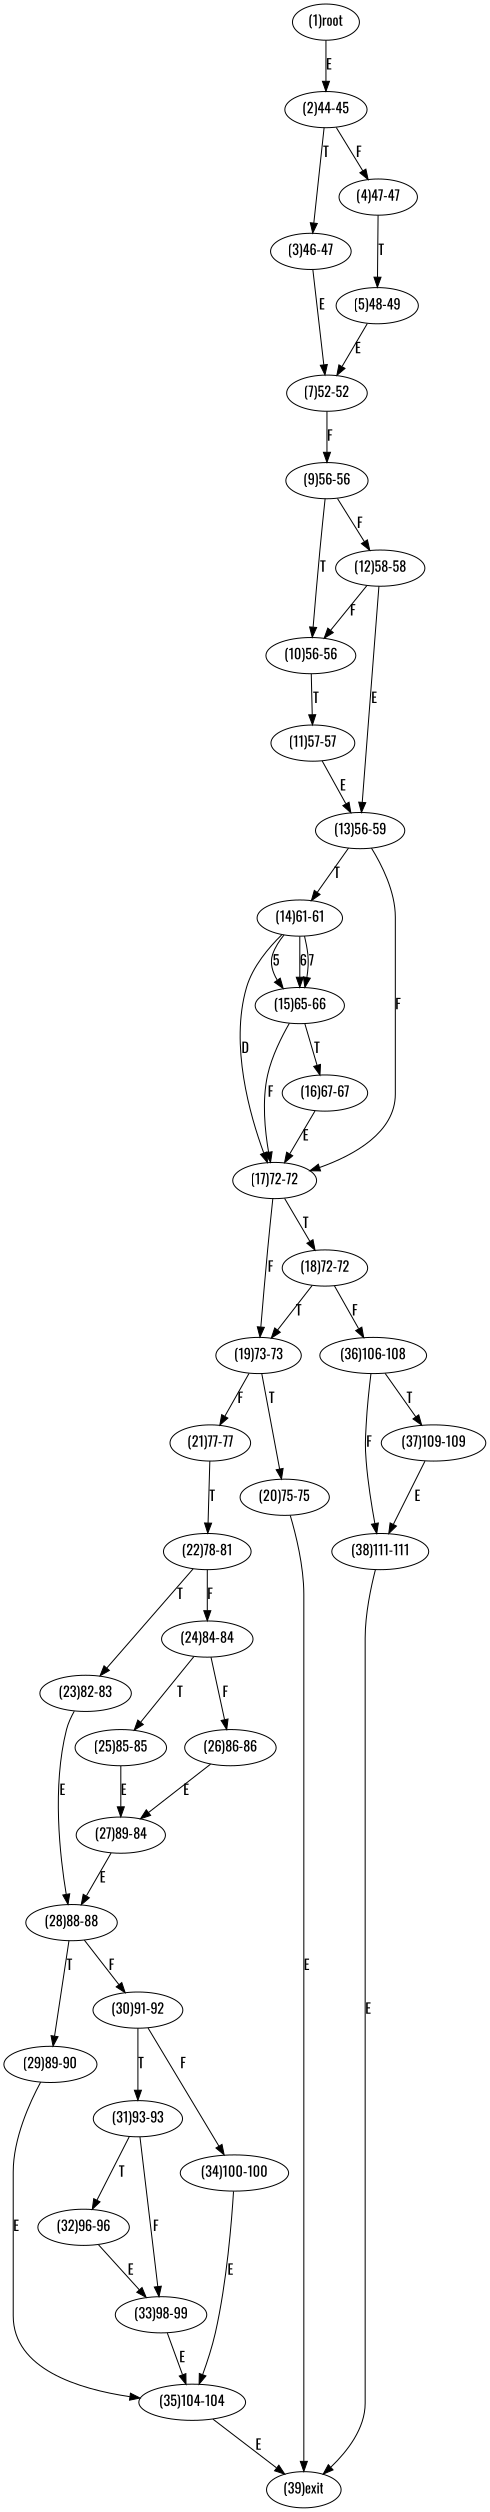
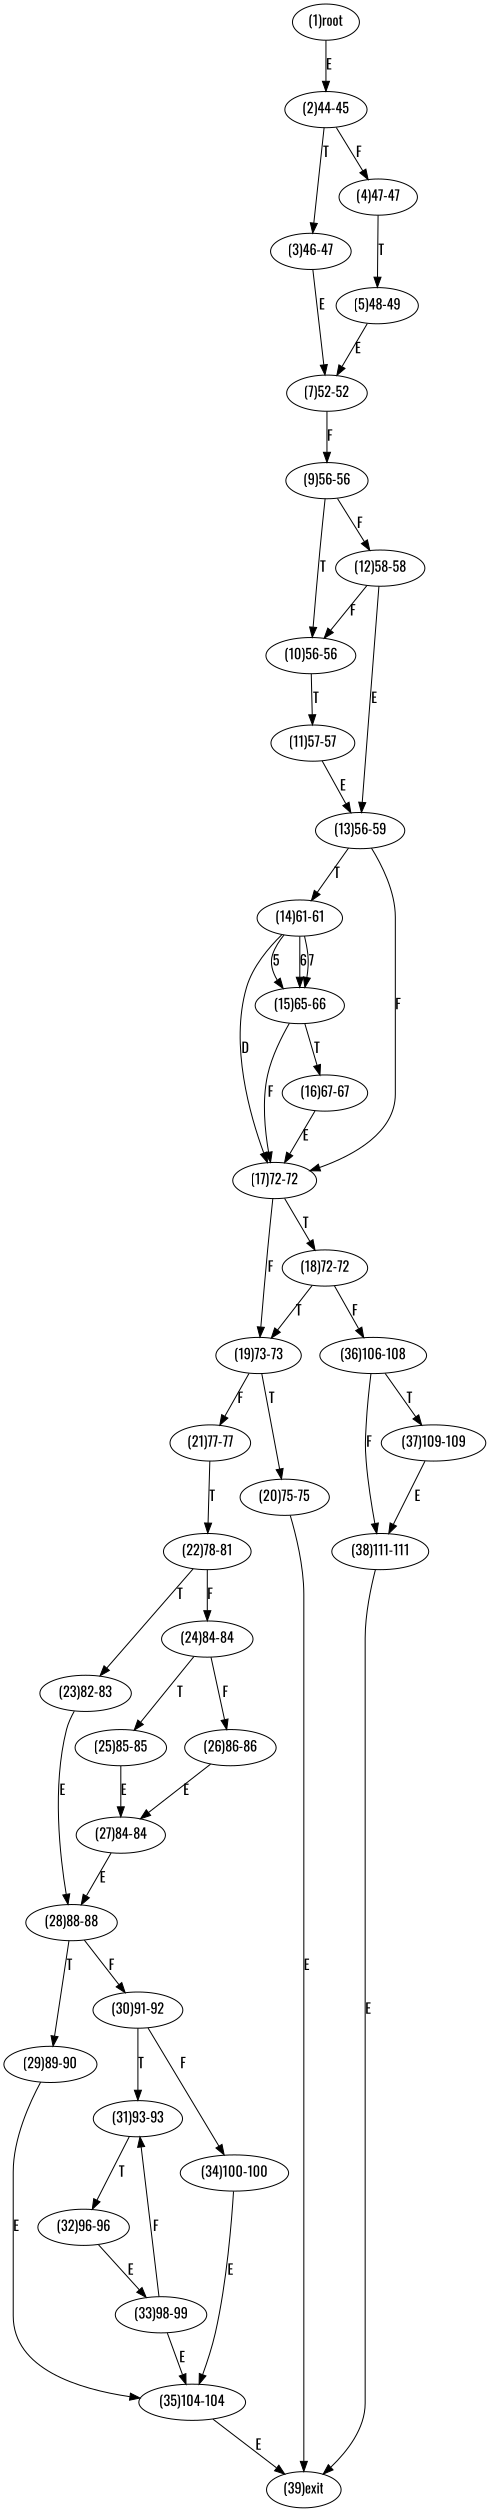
(121, 1835) -> (121, 1835)
(149, 2212) -> (150, 2222)
